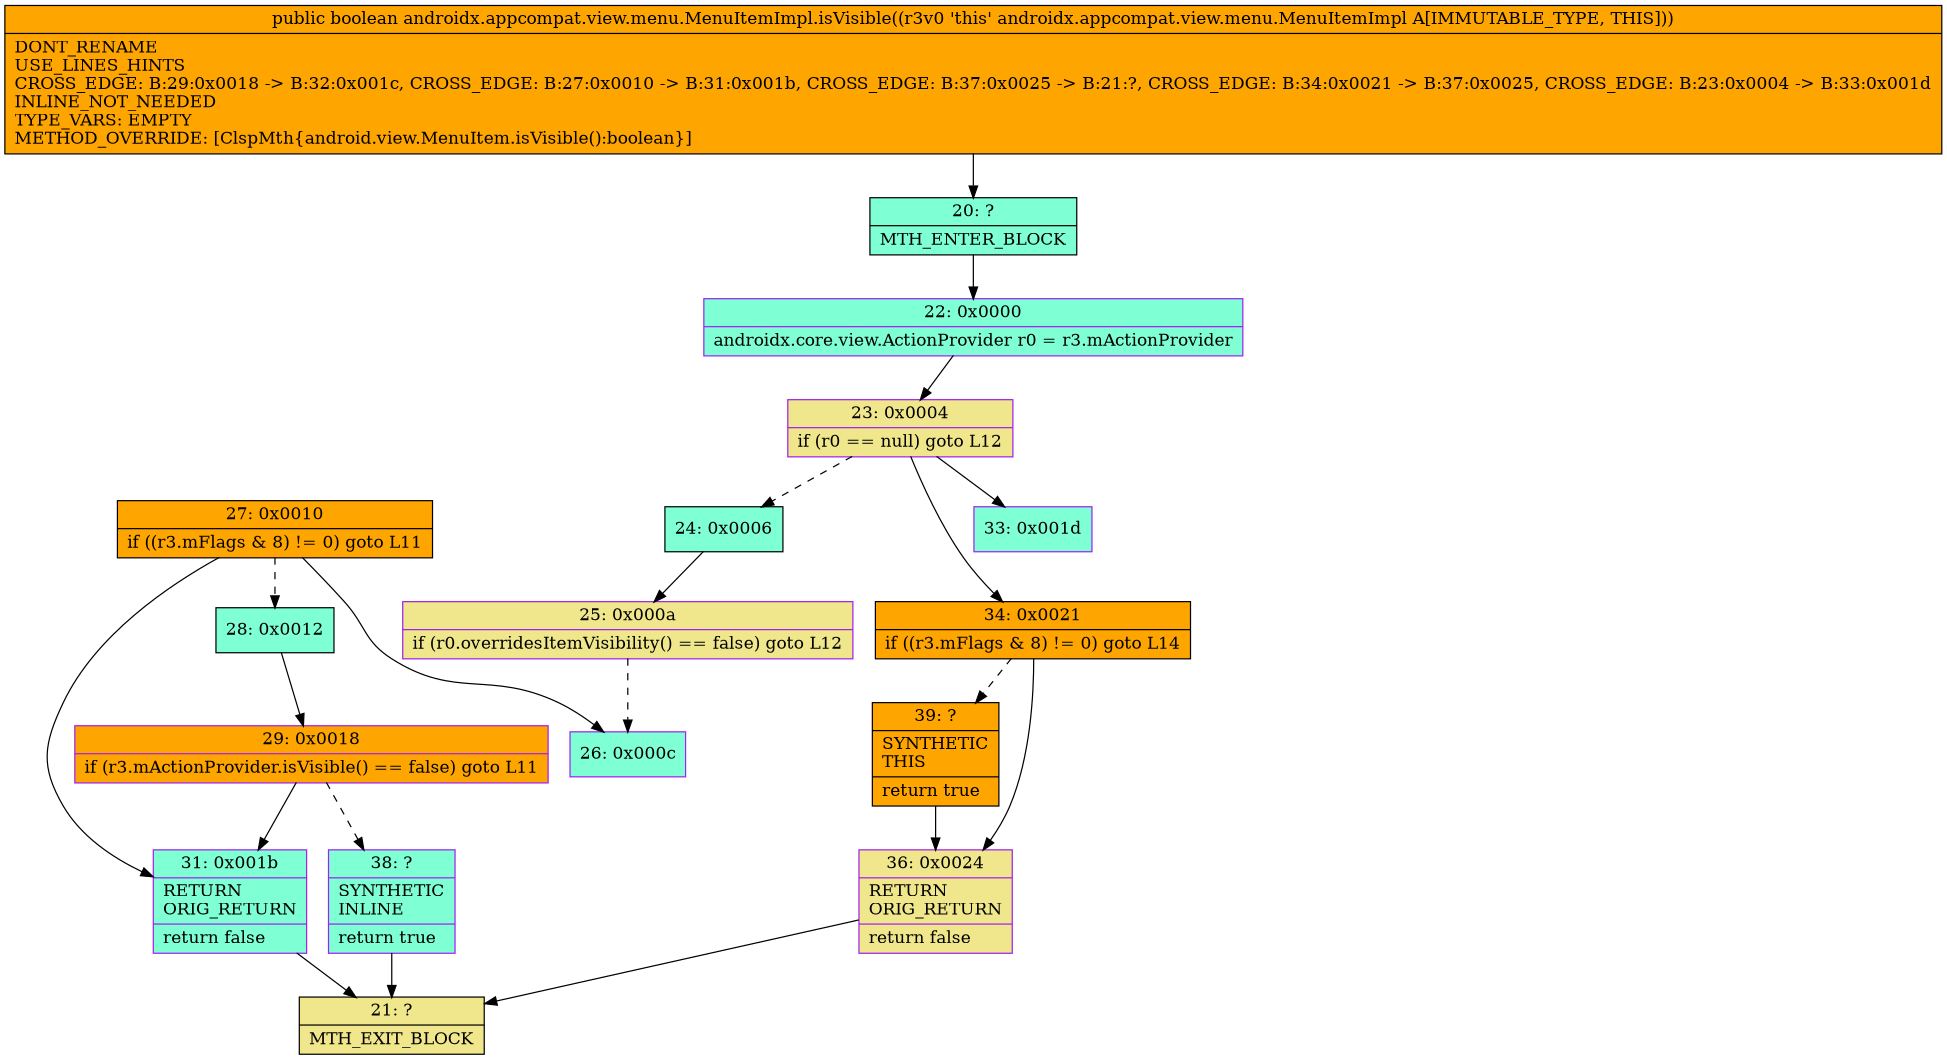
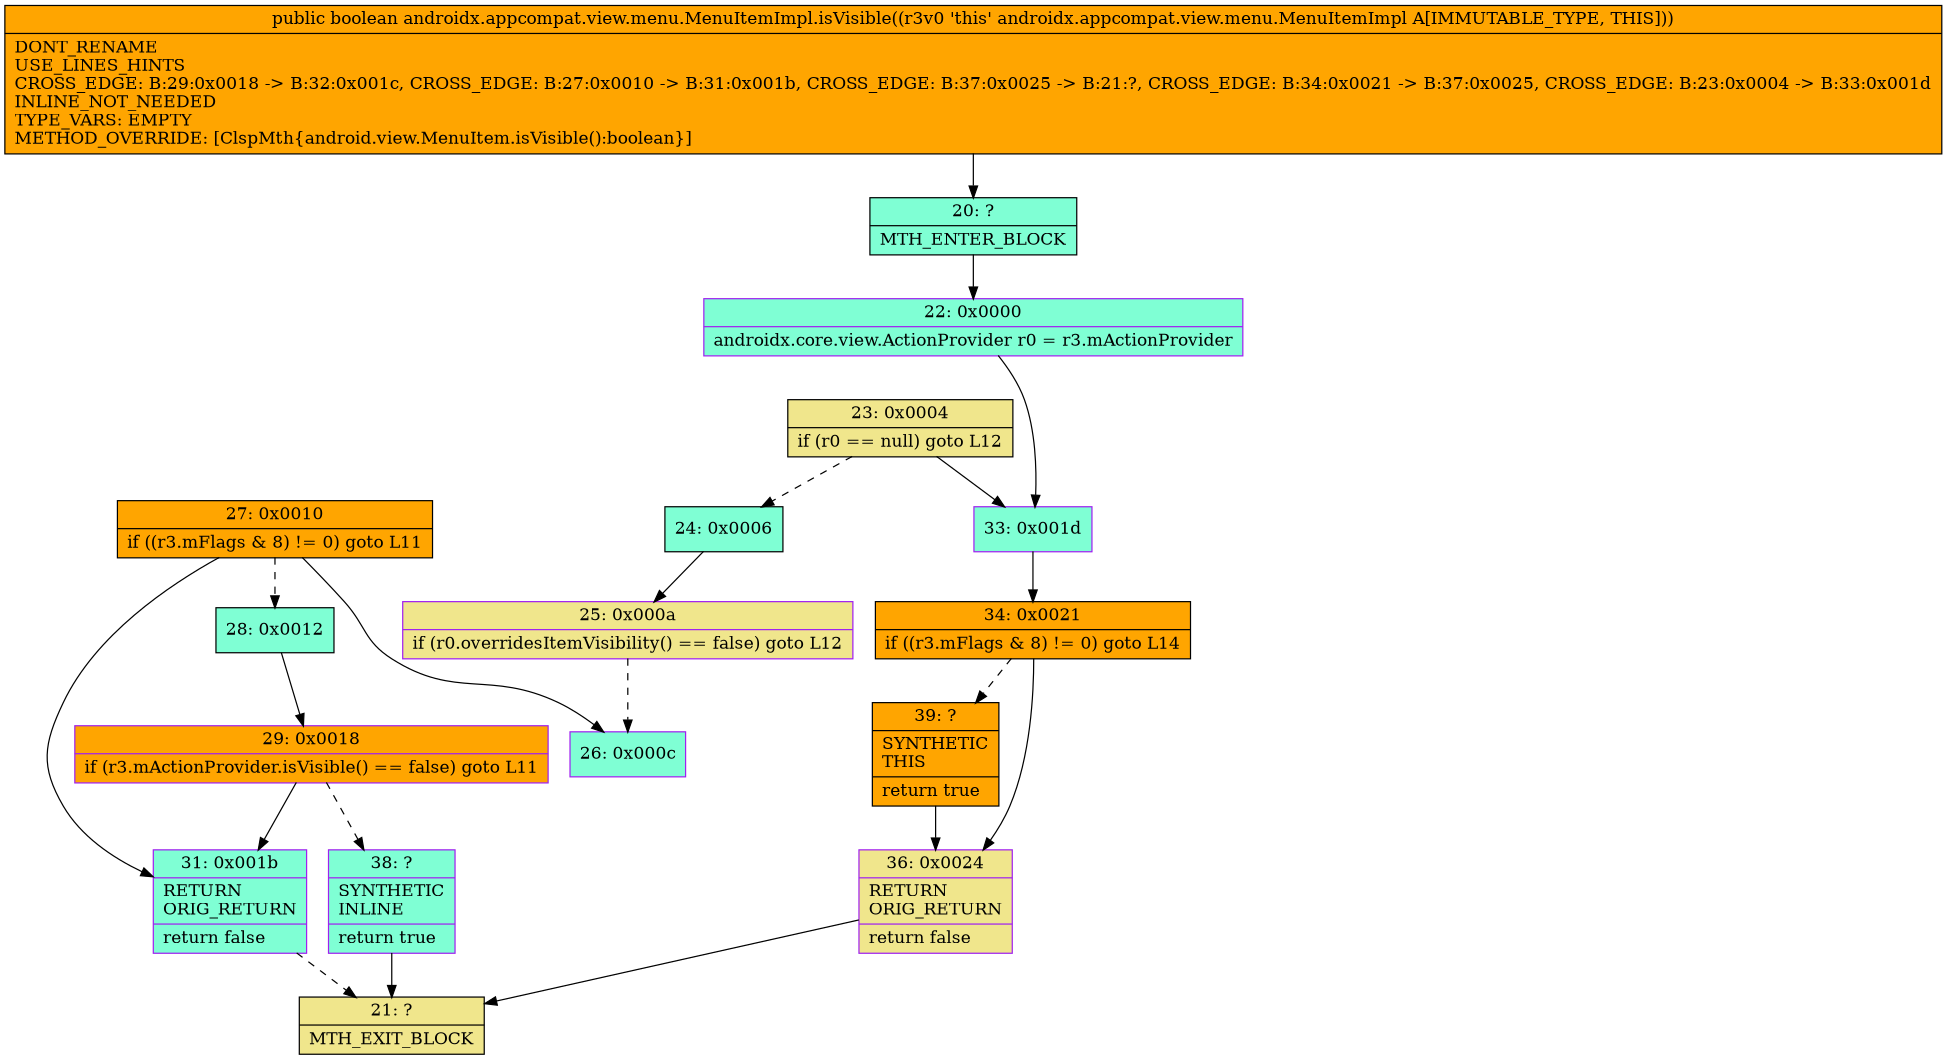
(940, 373) -> (1030, 421)
(900, 428) -> (900, 428)
(946, 529) -> (1033, 571)
(322, 972) -> (322, 972)
